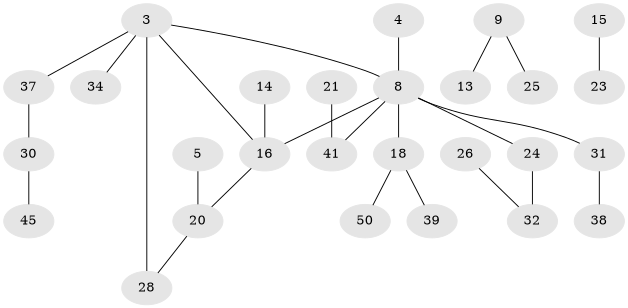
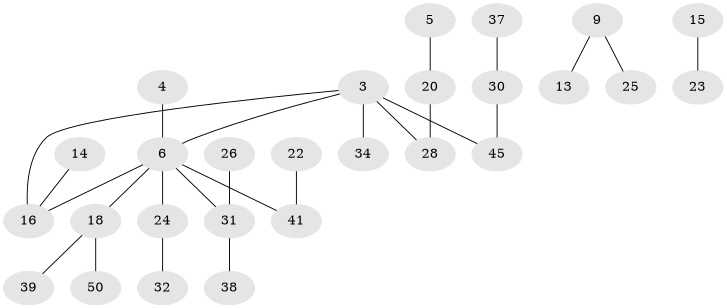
(88, 54) -> (423, 117)
(332, 87) -> (296, 154)
(399, 87) -> (163, 154)
(231, 188) -> none
(499, 188) -> (230, 181)
